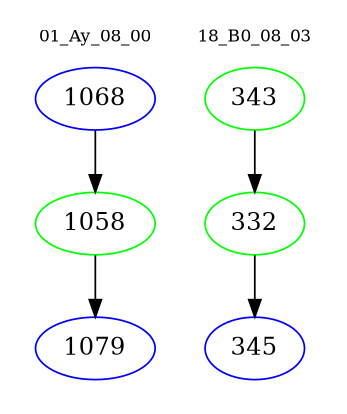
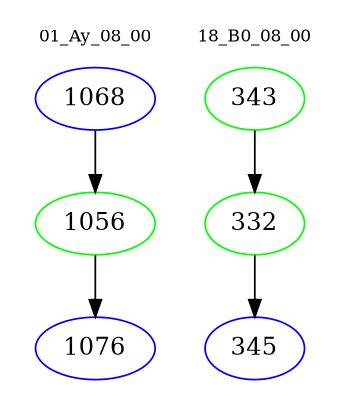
(255, 37) -> (255, 37)
(95, 224) -> (95, 224)
(95, 348) -> (95, 348)
